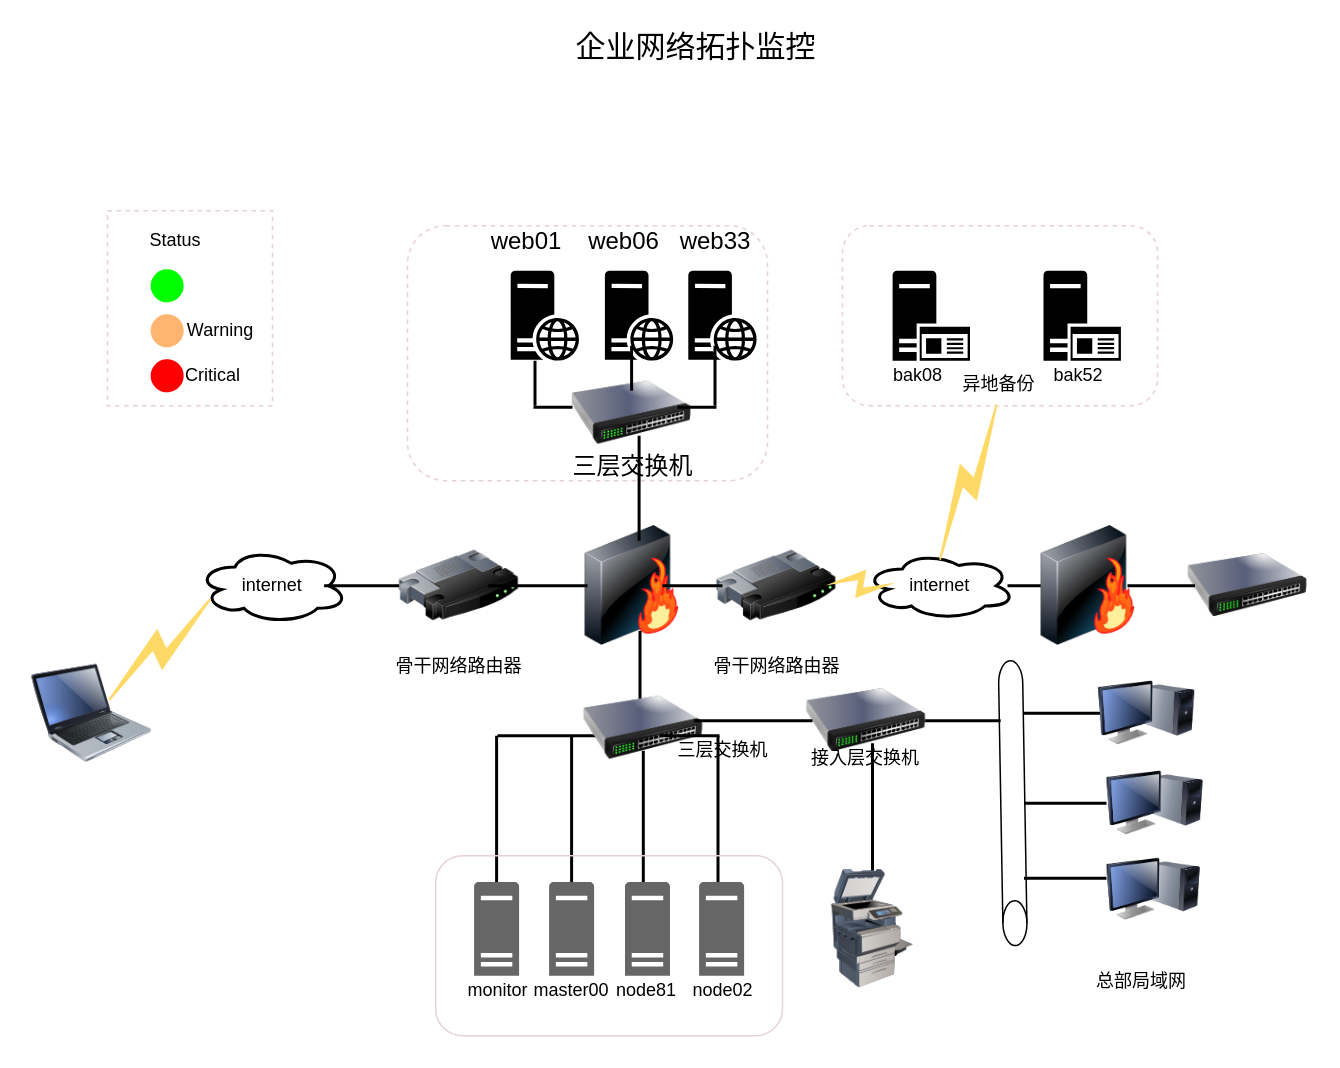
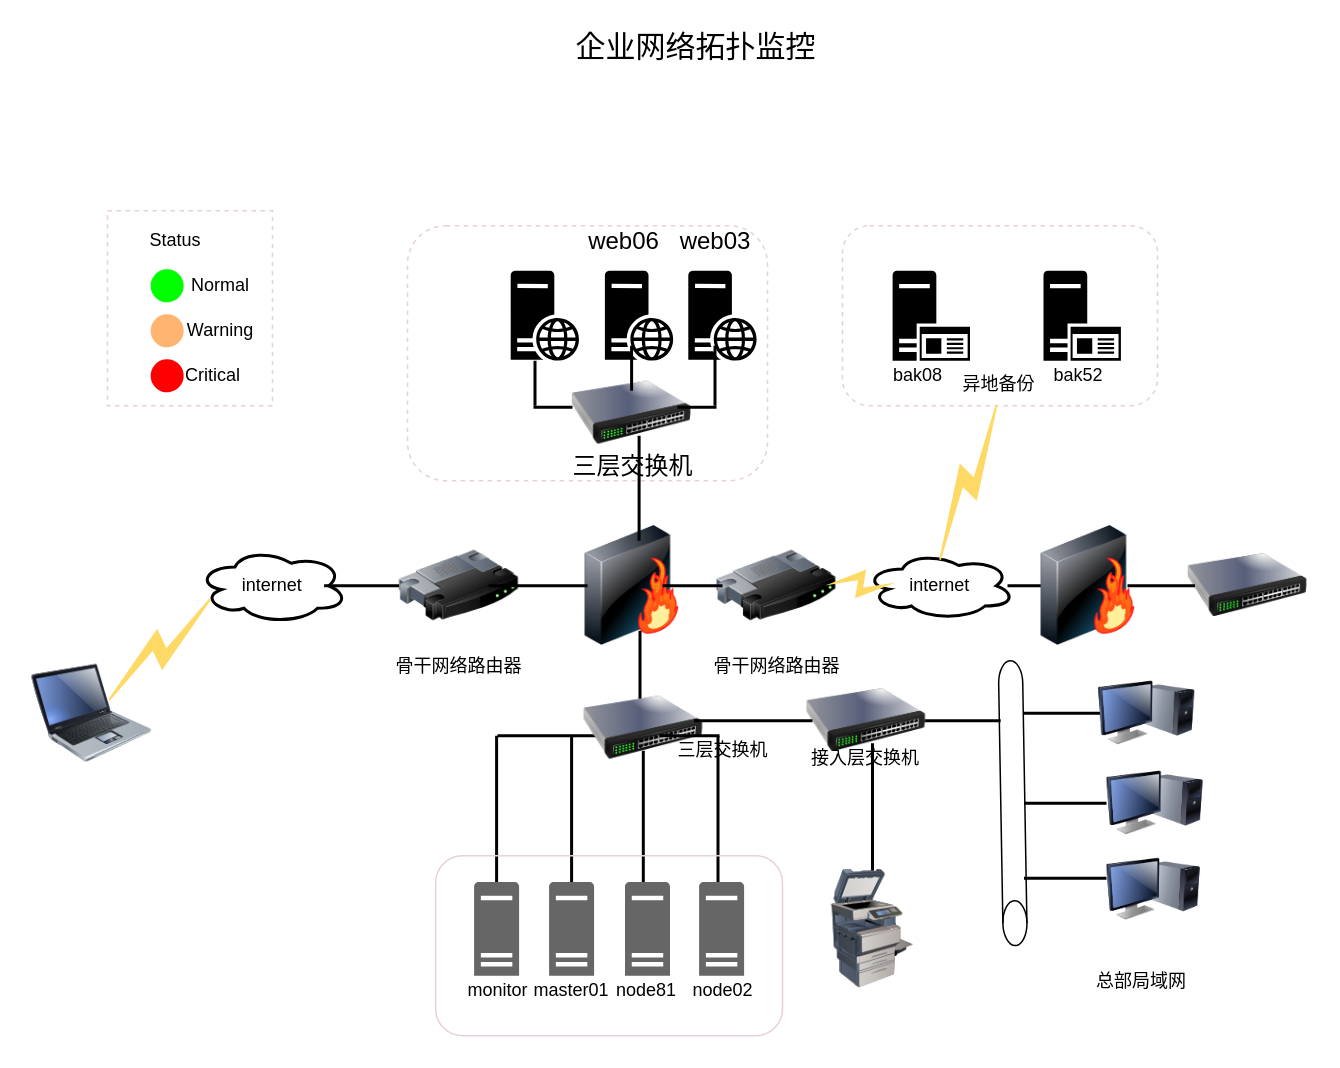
(526, 241) -> none
(716, 241) -> (716, 241)
none -> (219, 286)
(572, 991) -> (572, 991)
